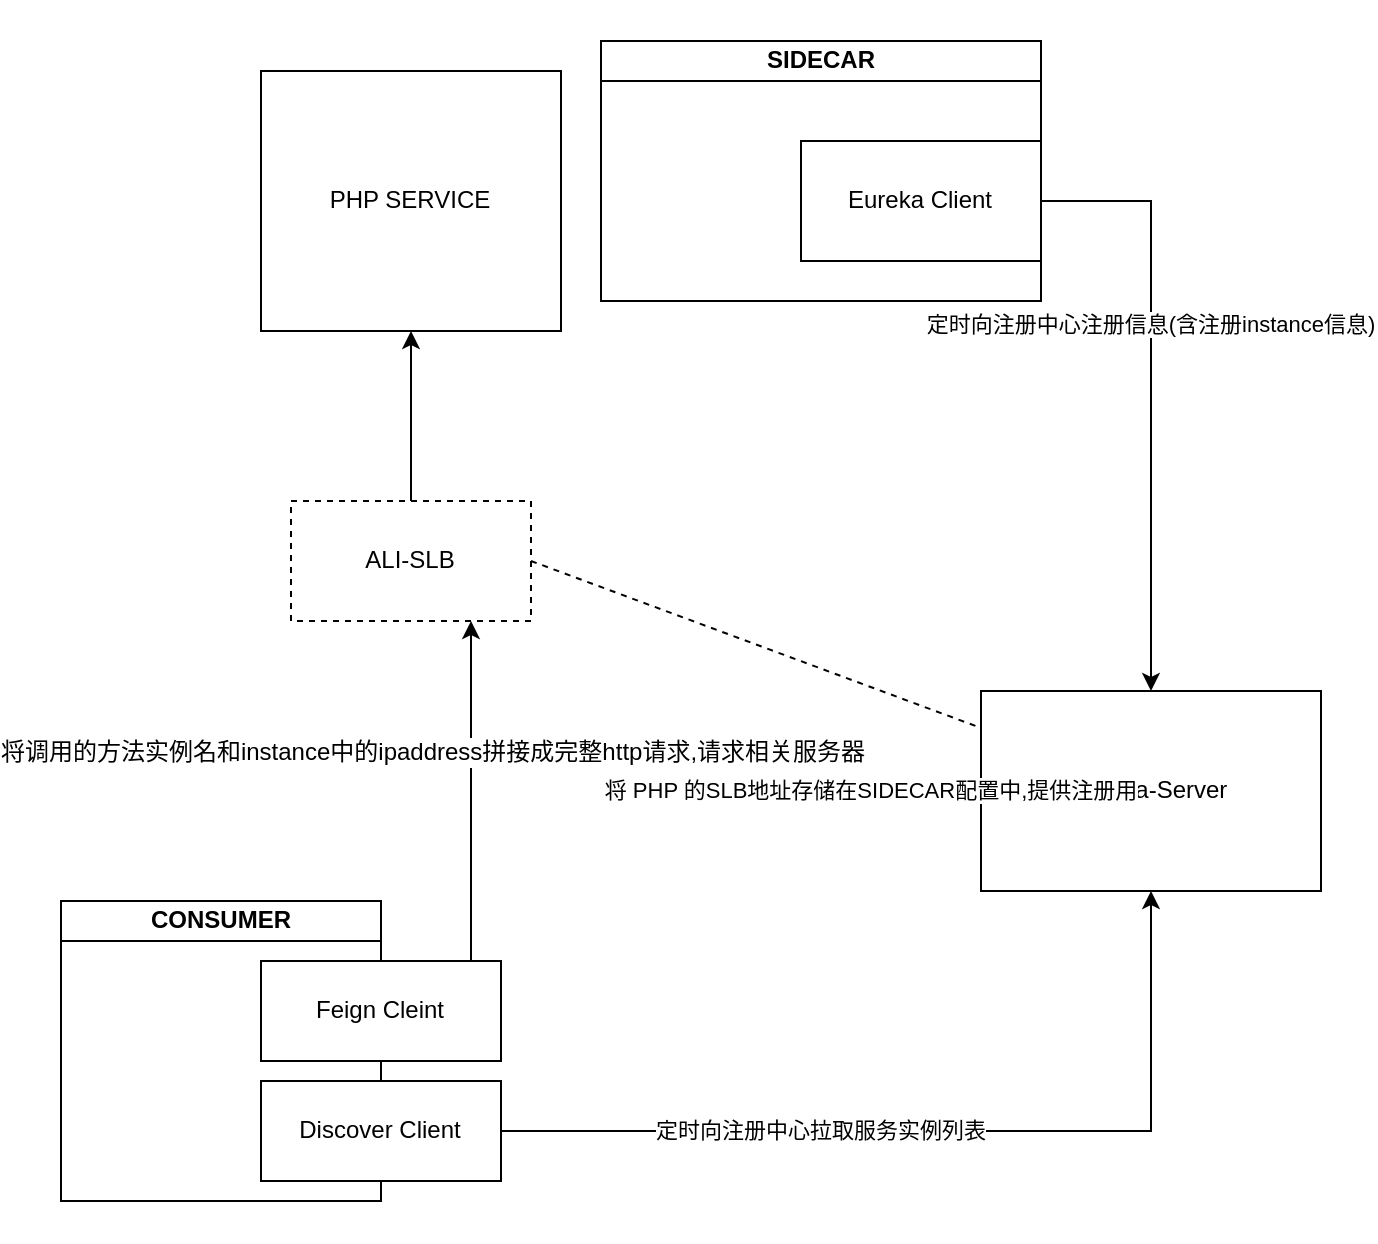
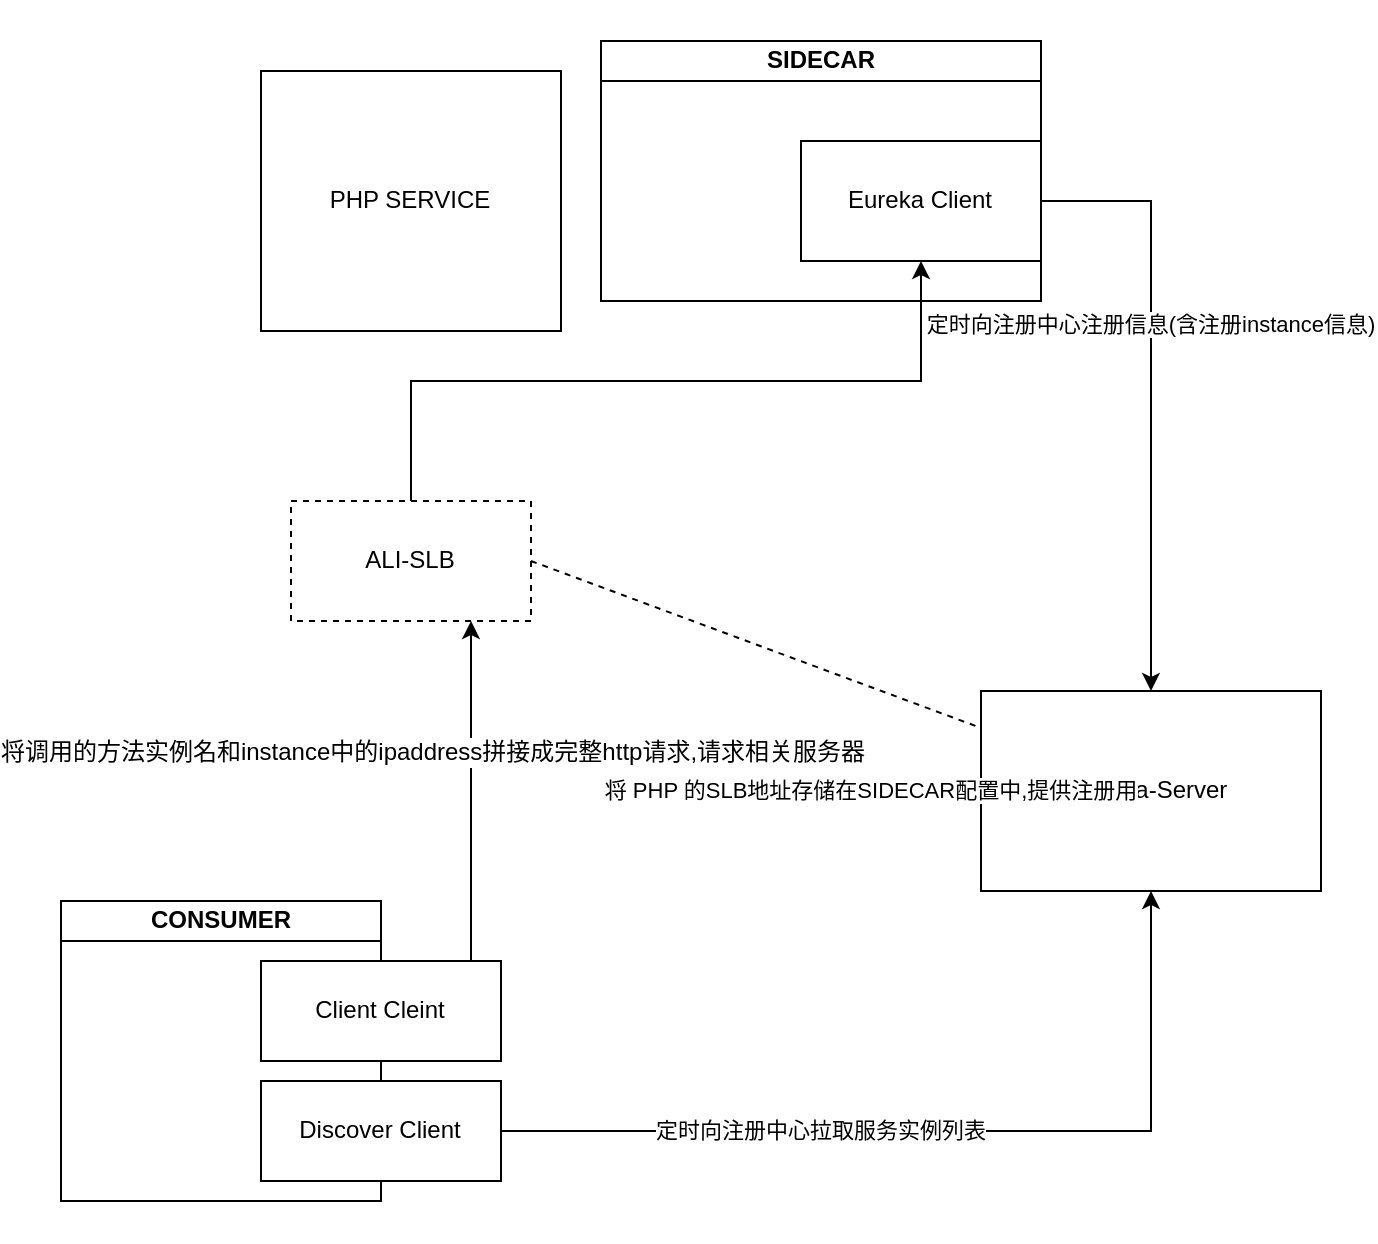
(411, 364) -> (718, 381)
(381, 1011) -> (381, 1011)
